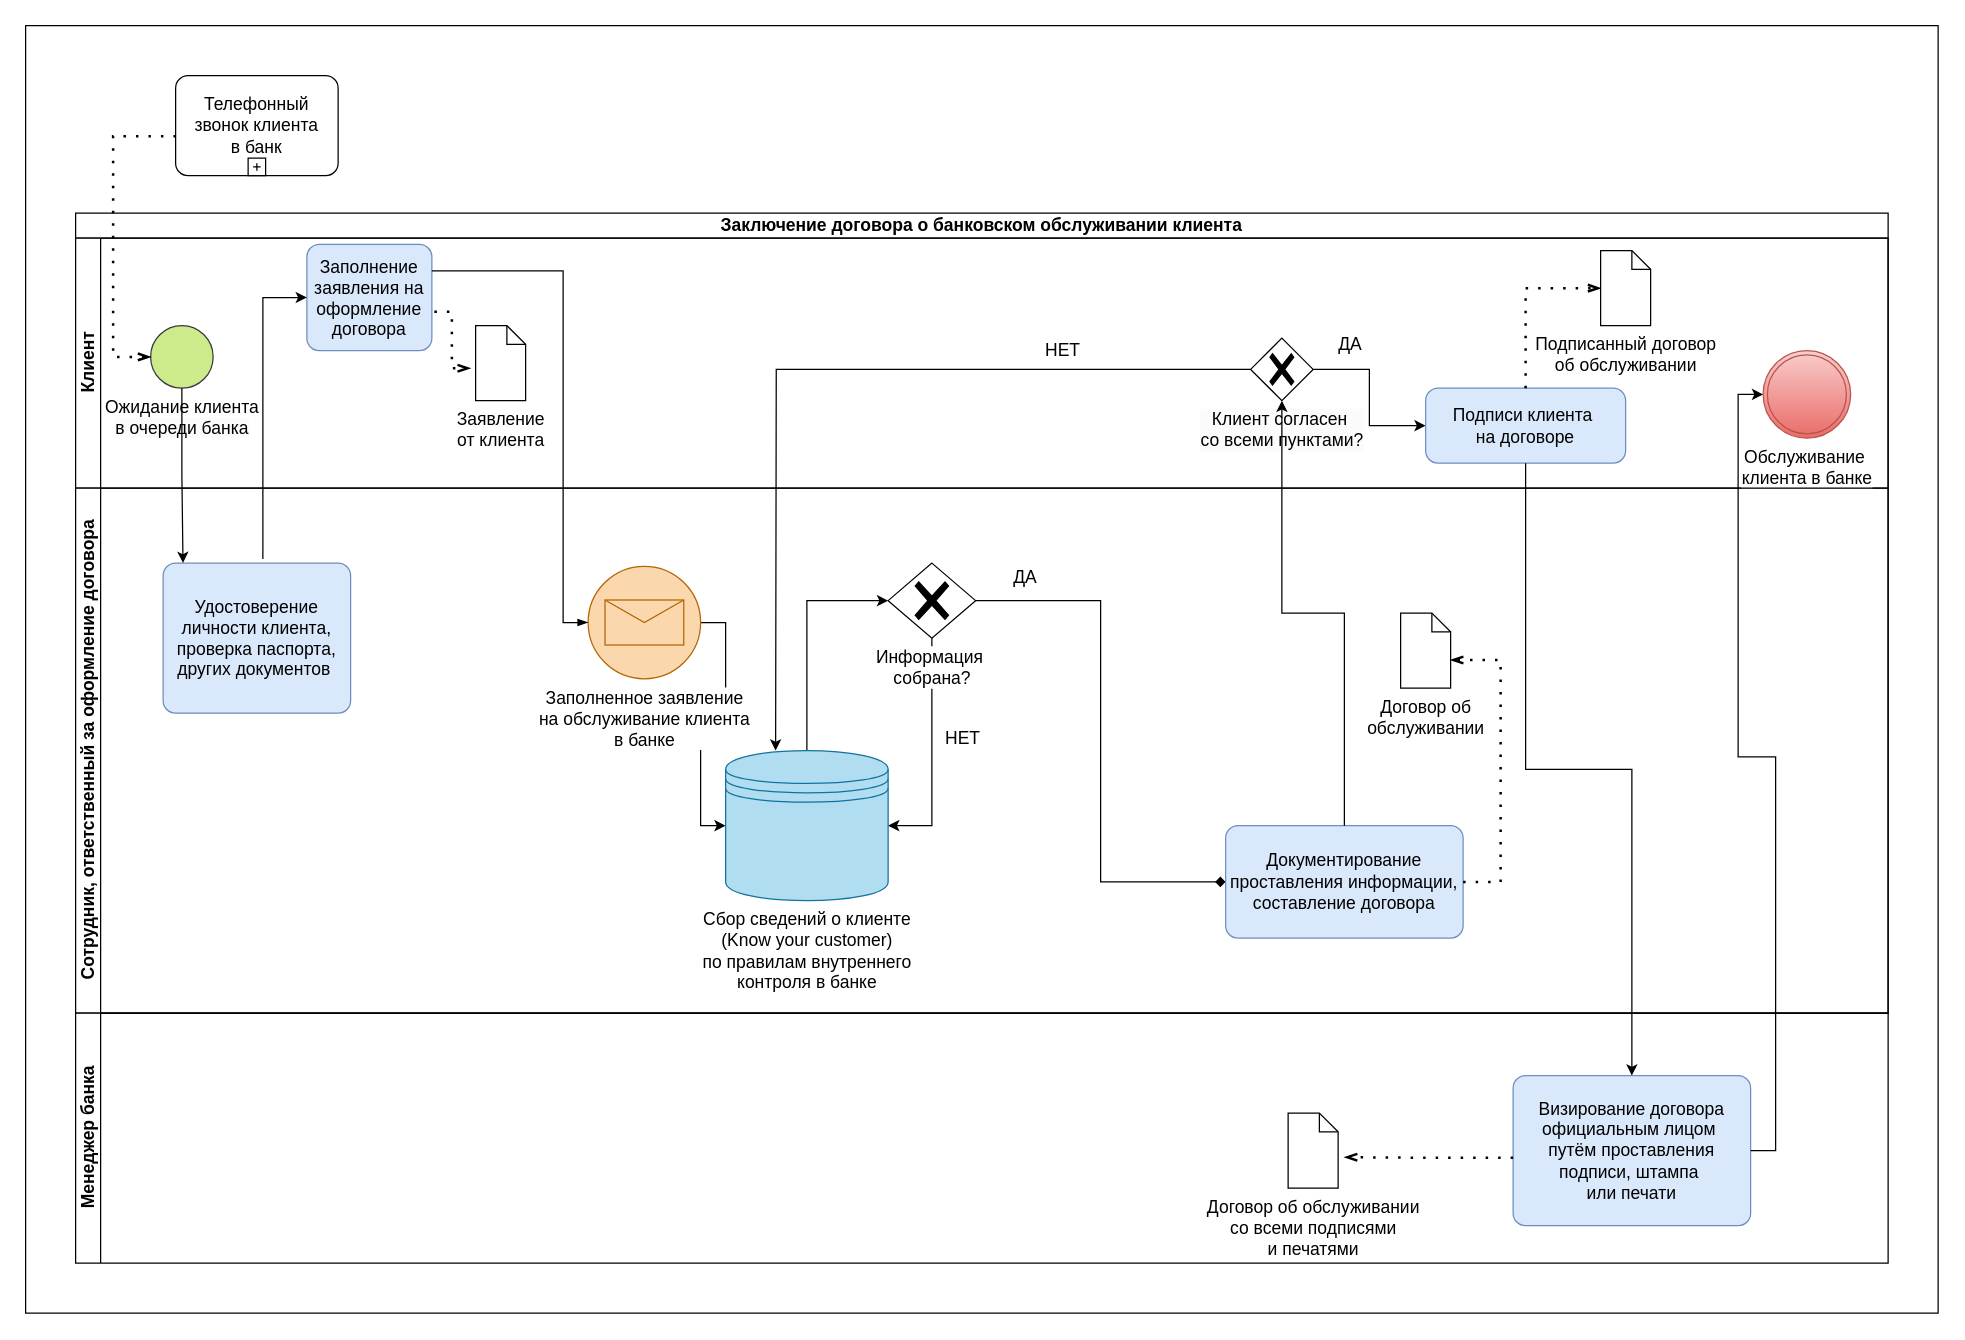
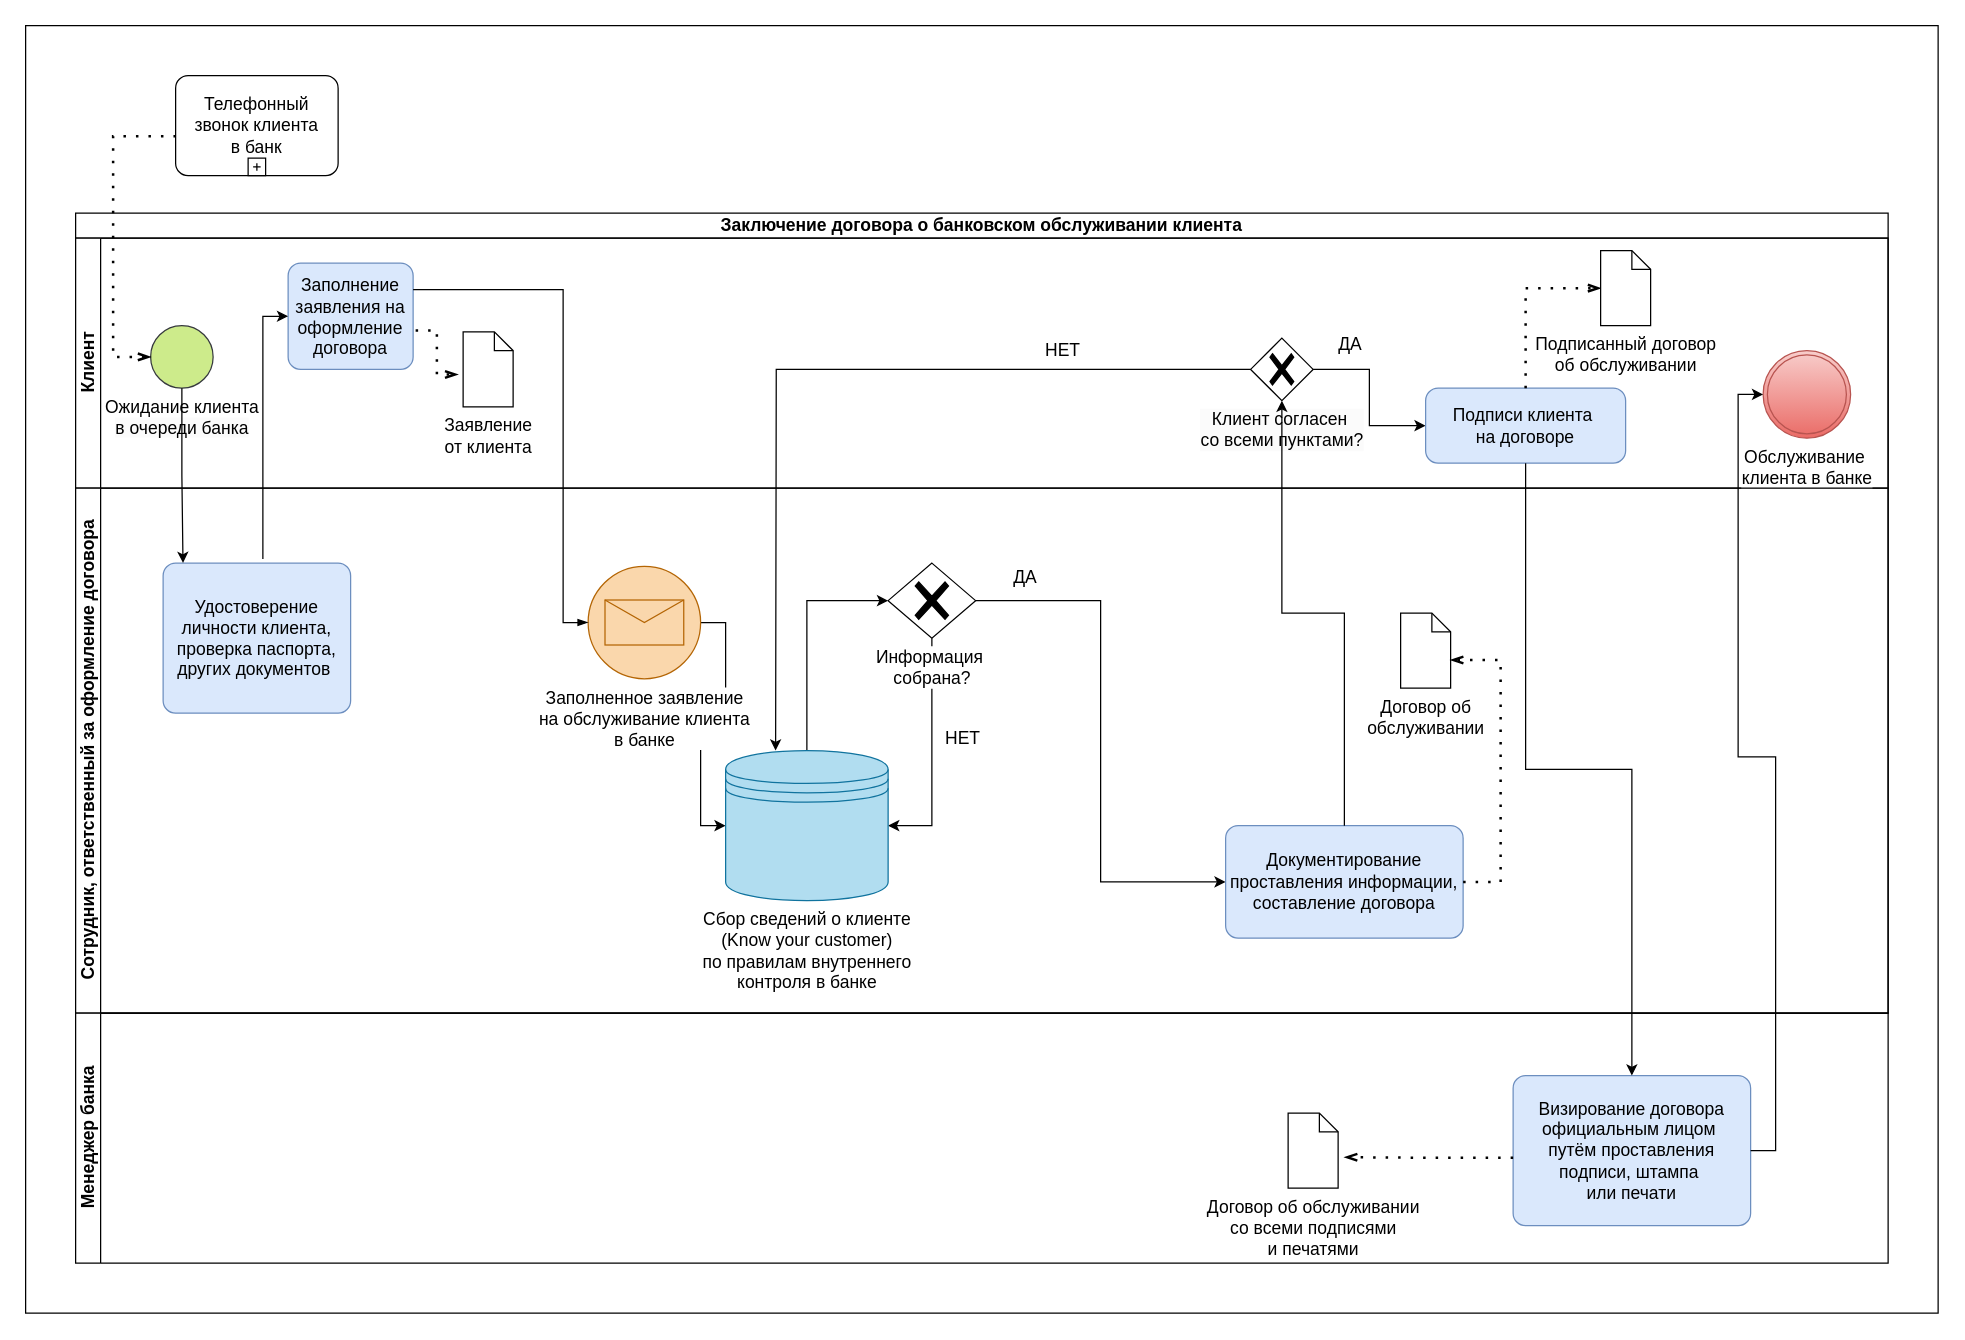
(369, 298) -> (351, 316)
(501, 363) -> (488, 369)
(1215, 882) -> (1216, 882)
